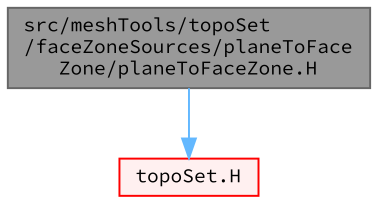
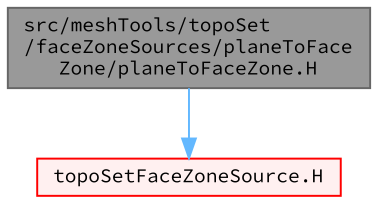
(189, 177) -> (189, 177)
